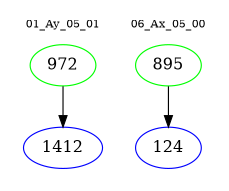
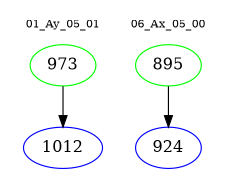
(63, 65) -> (63, 65)
(63, 148) -> (63, 148)
(168, 148) -> (168, 148)
